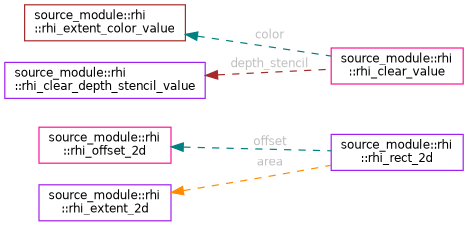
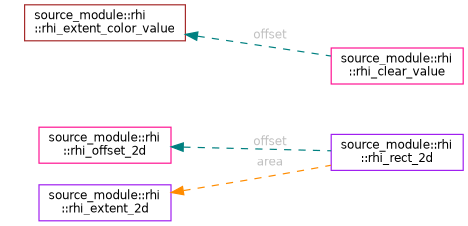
(268, 35) -> (268, 35)
(105, 80) -> none
